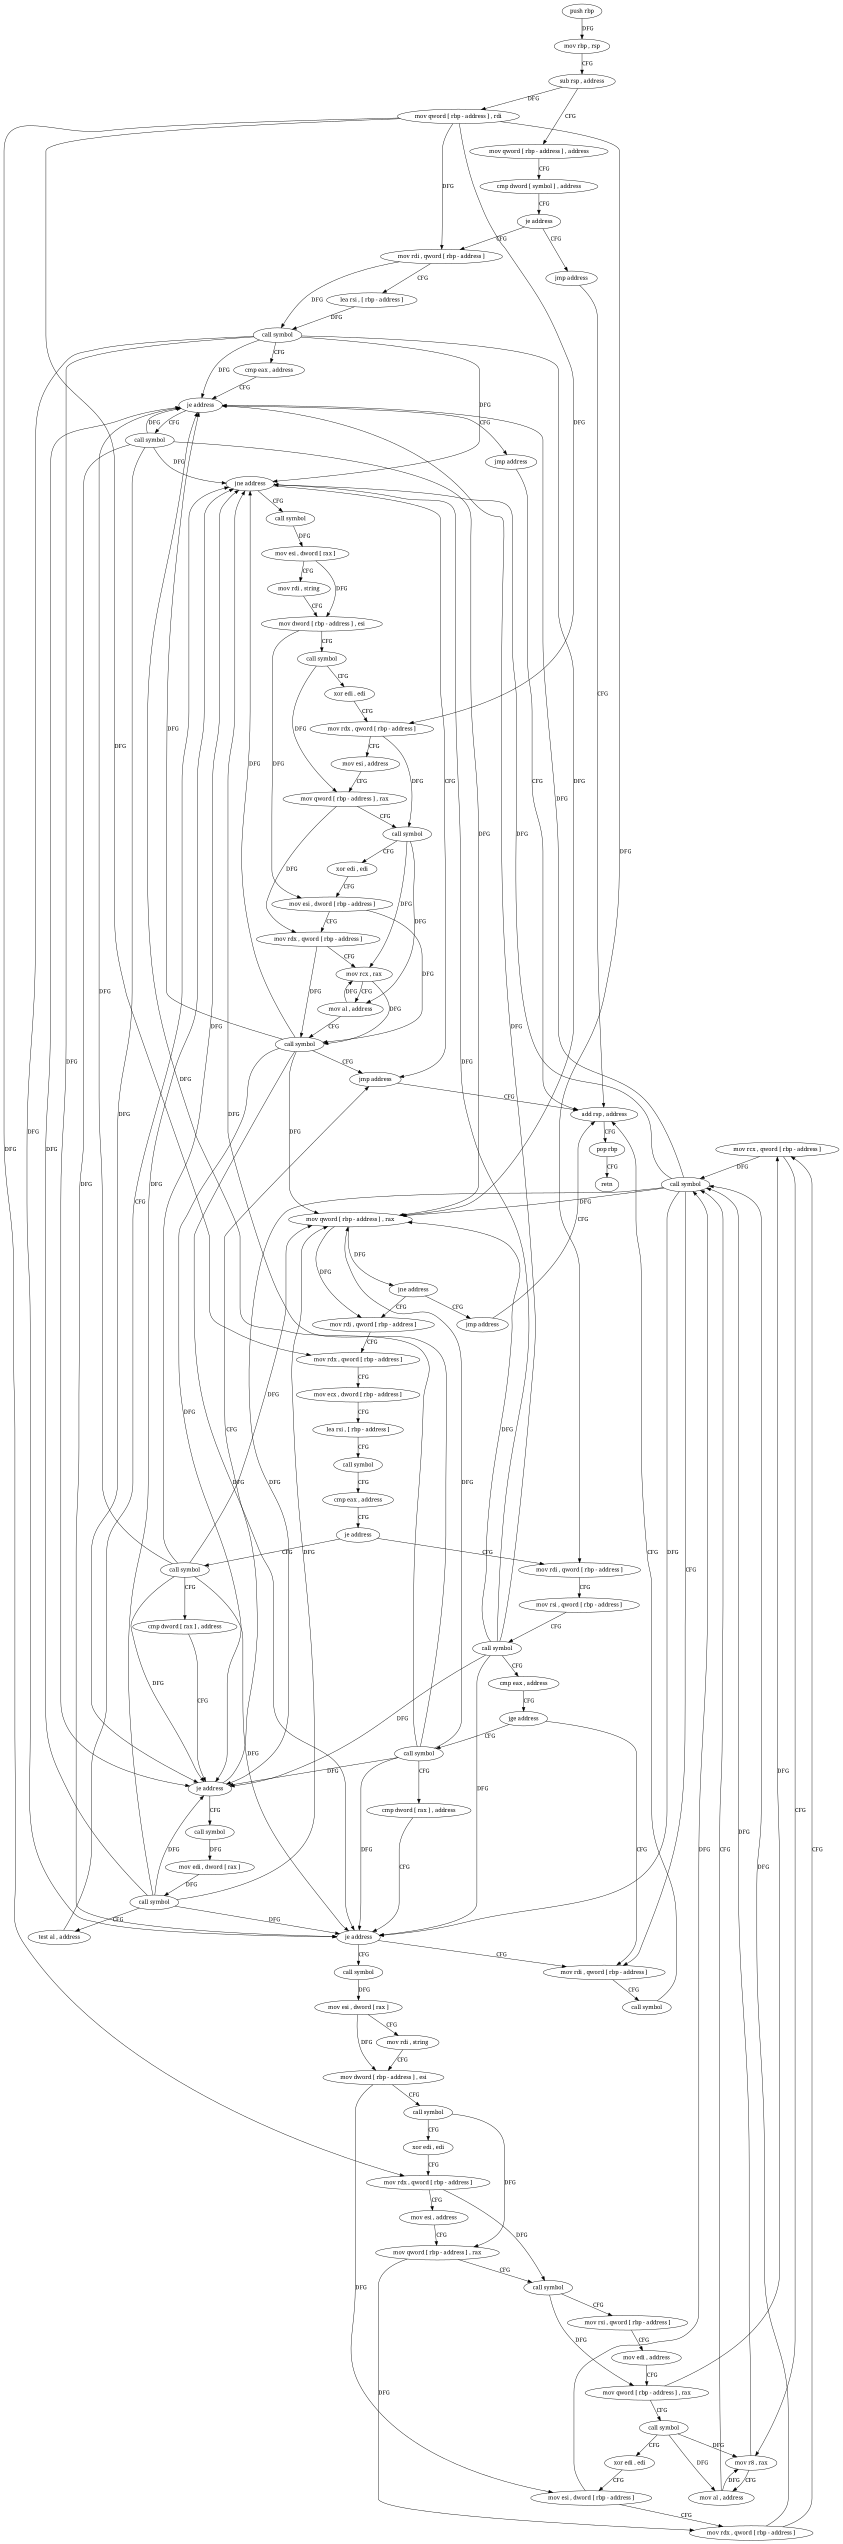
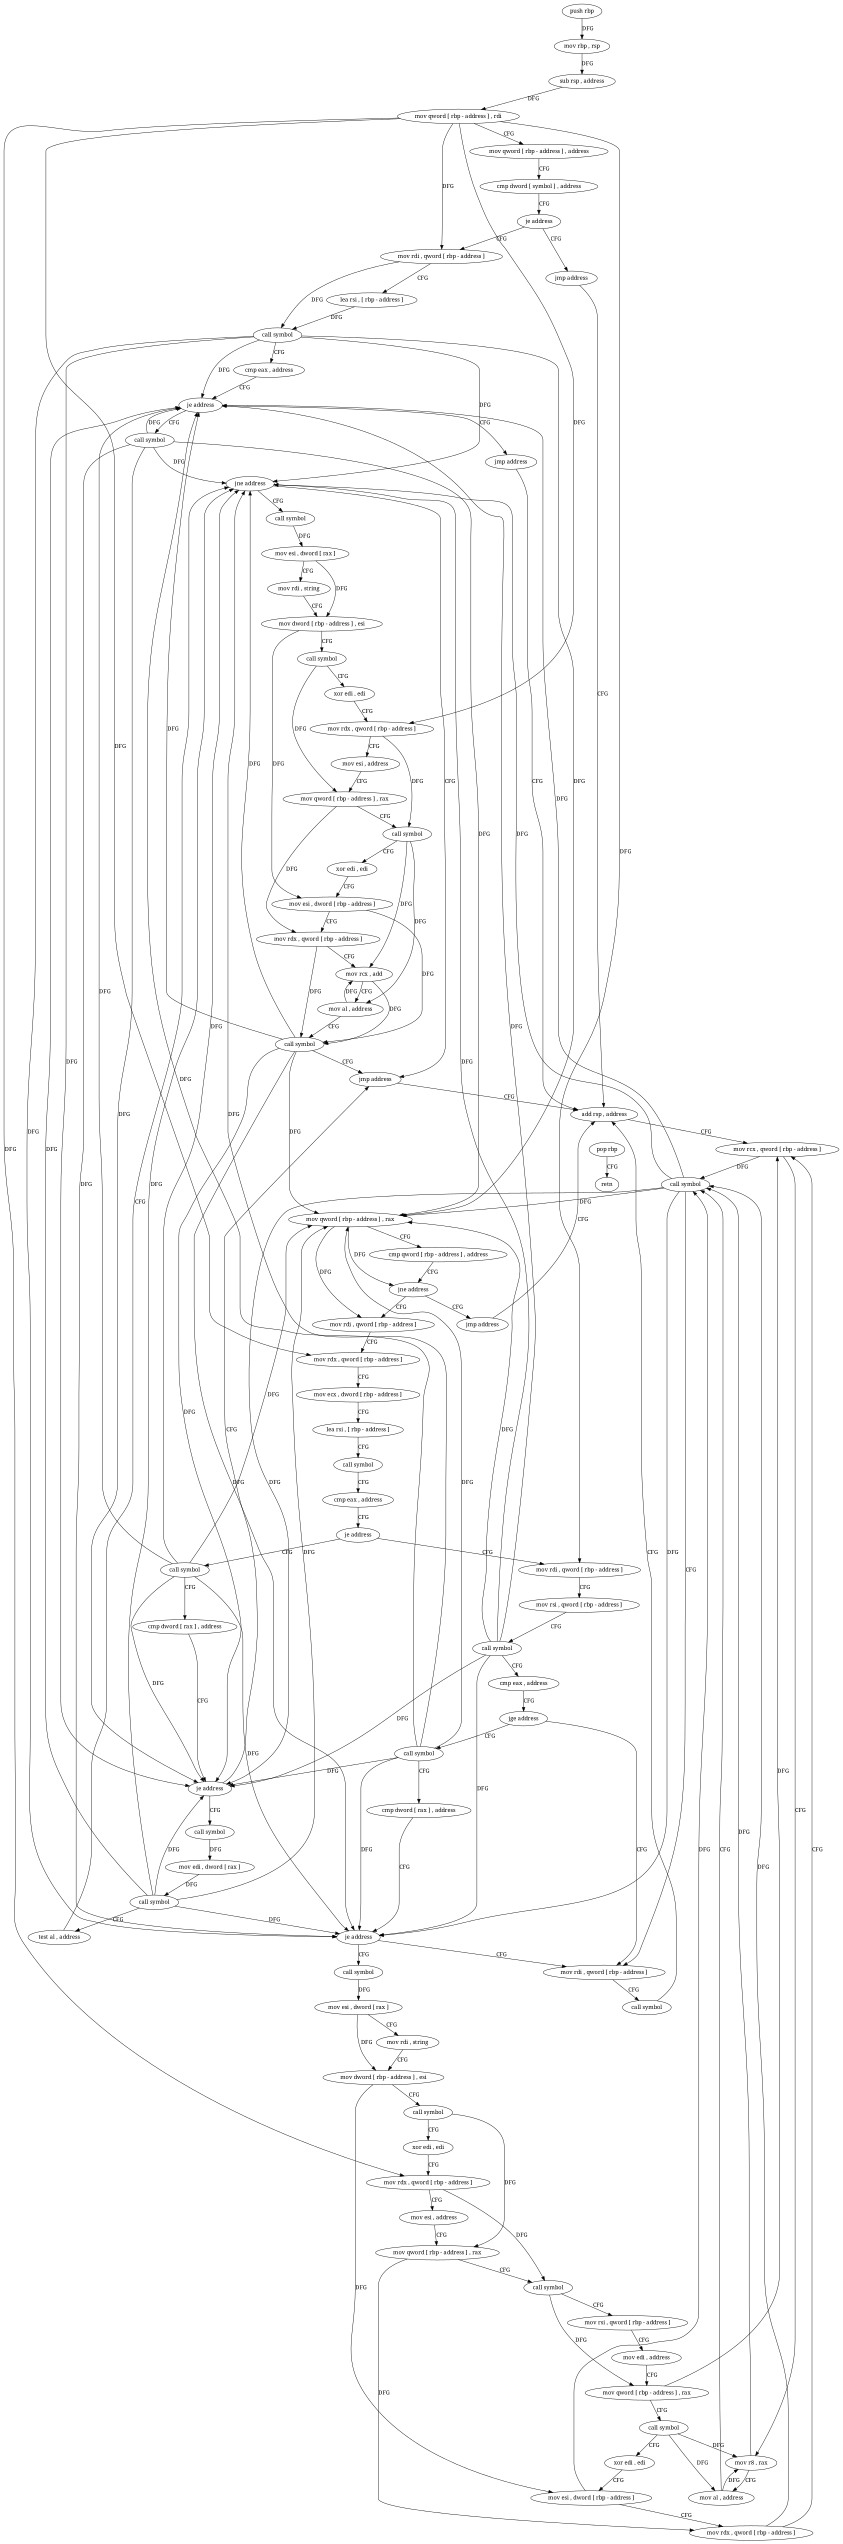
(587, 64) -> (587, 64)
(562, 115) -> (497, 133)
(364, 974) -> (364, 974)
(604, 1130) -> (686, 1131)
none -> (438, 1255)
